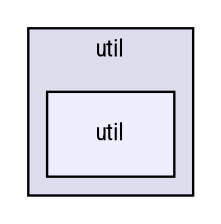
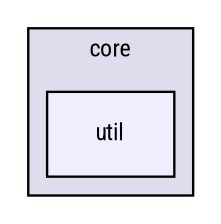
(111, 51) -> (111, 51)
